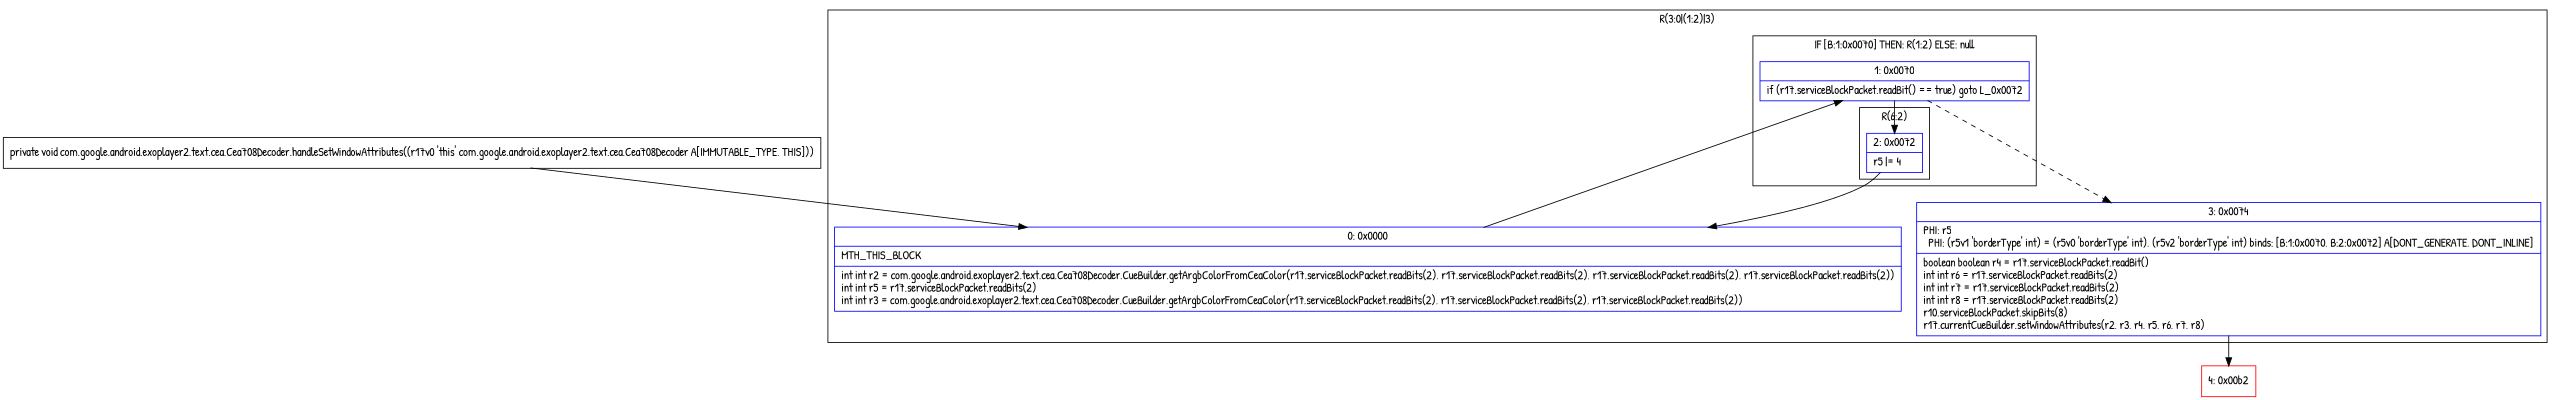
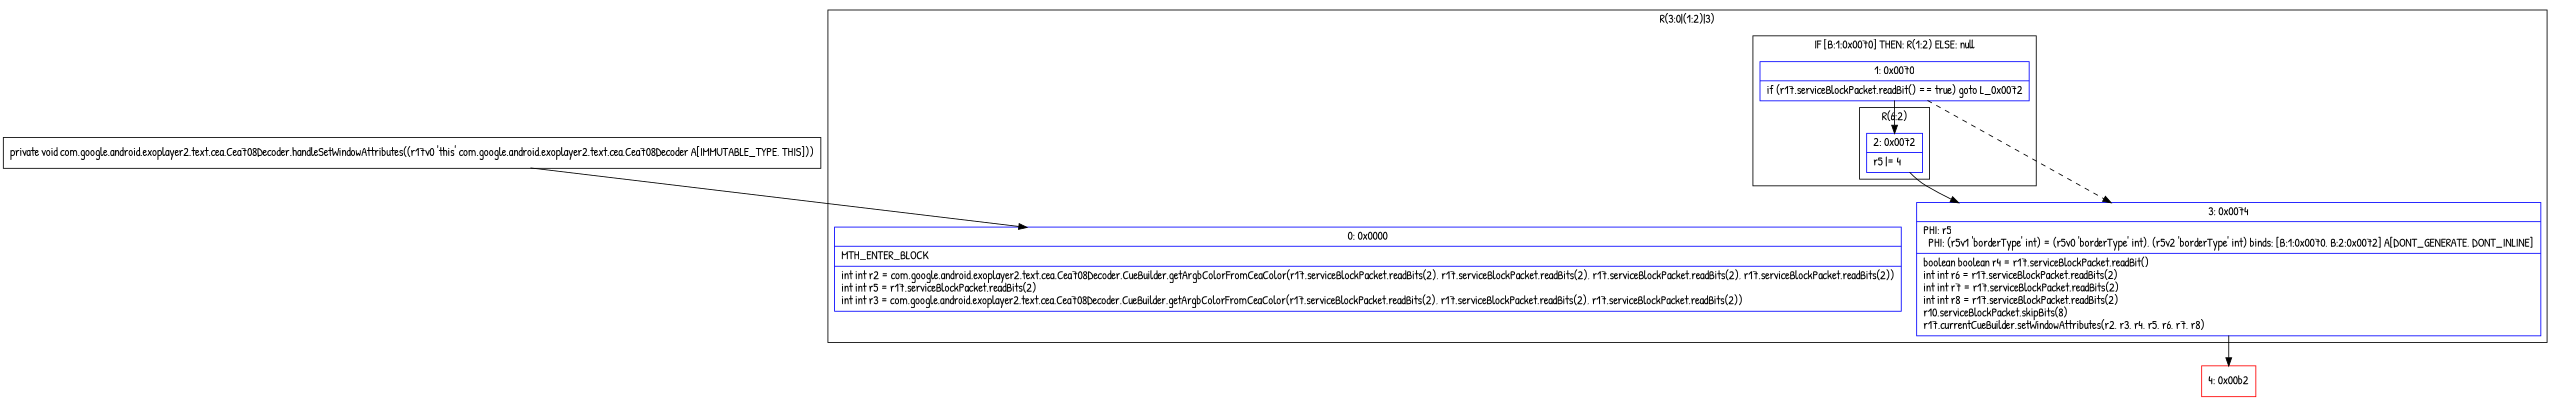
(1659, 165) -> none
(1802, 208) -> (1936, 191)
(882, 256) -> (885, 256)
